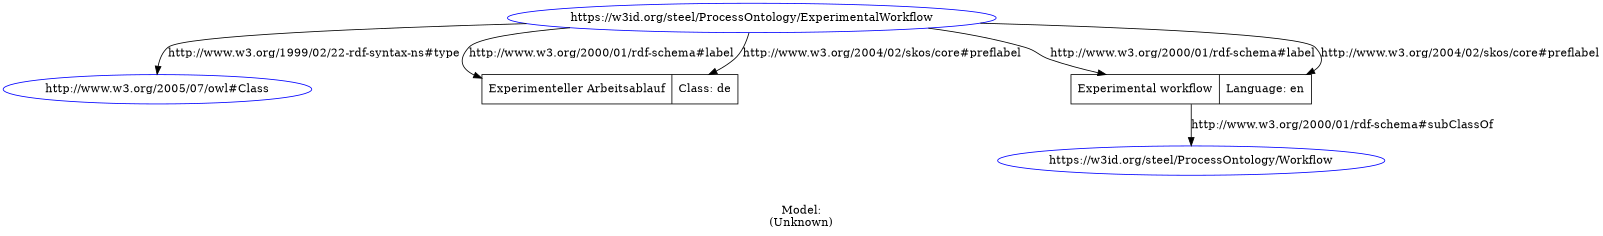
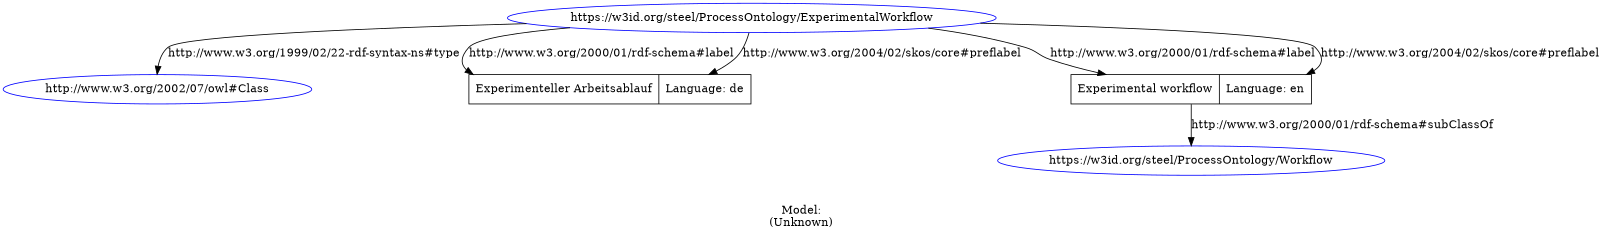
(157, 89) -> (157, 89)
(705, 89) -> (705, 89)
